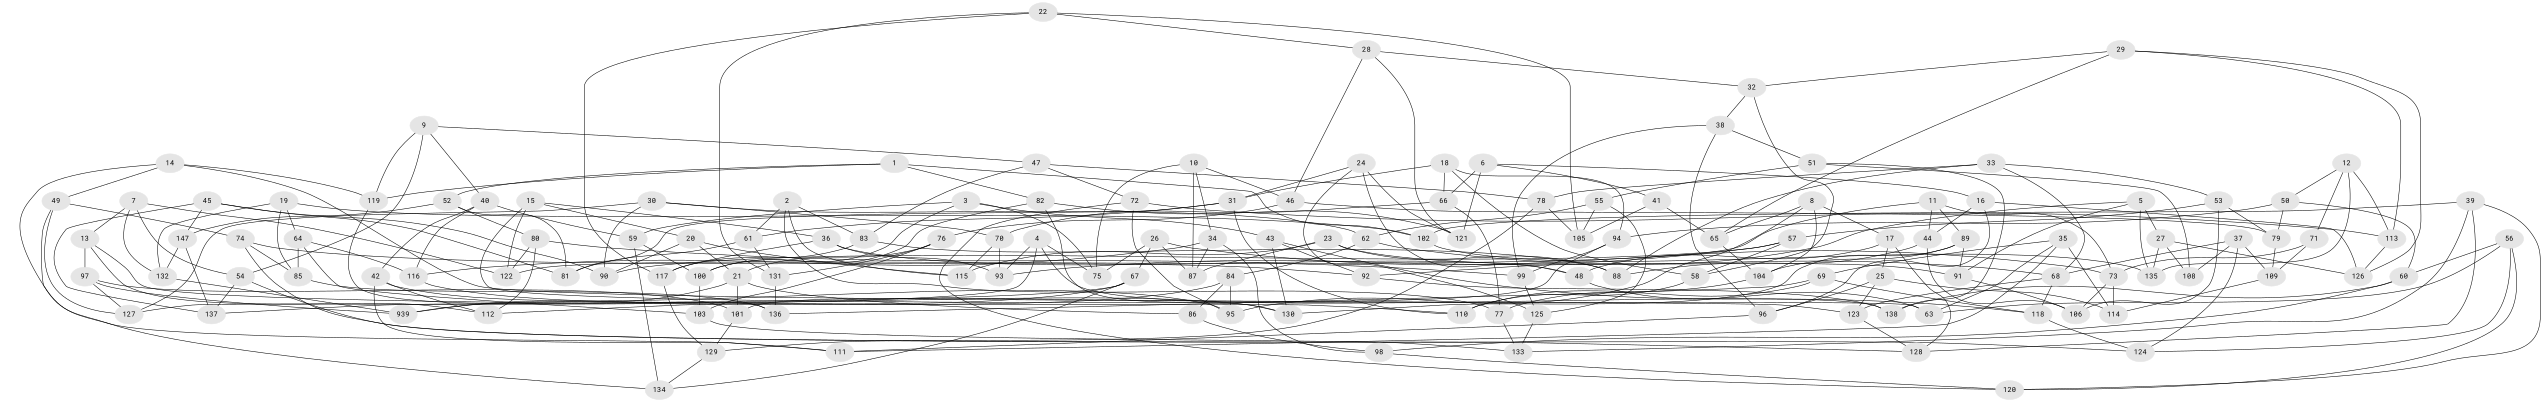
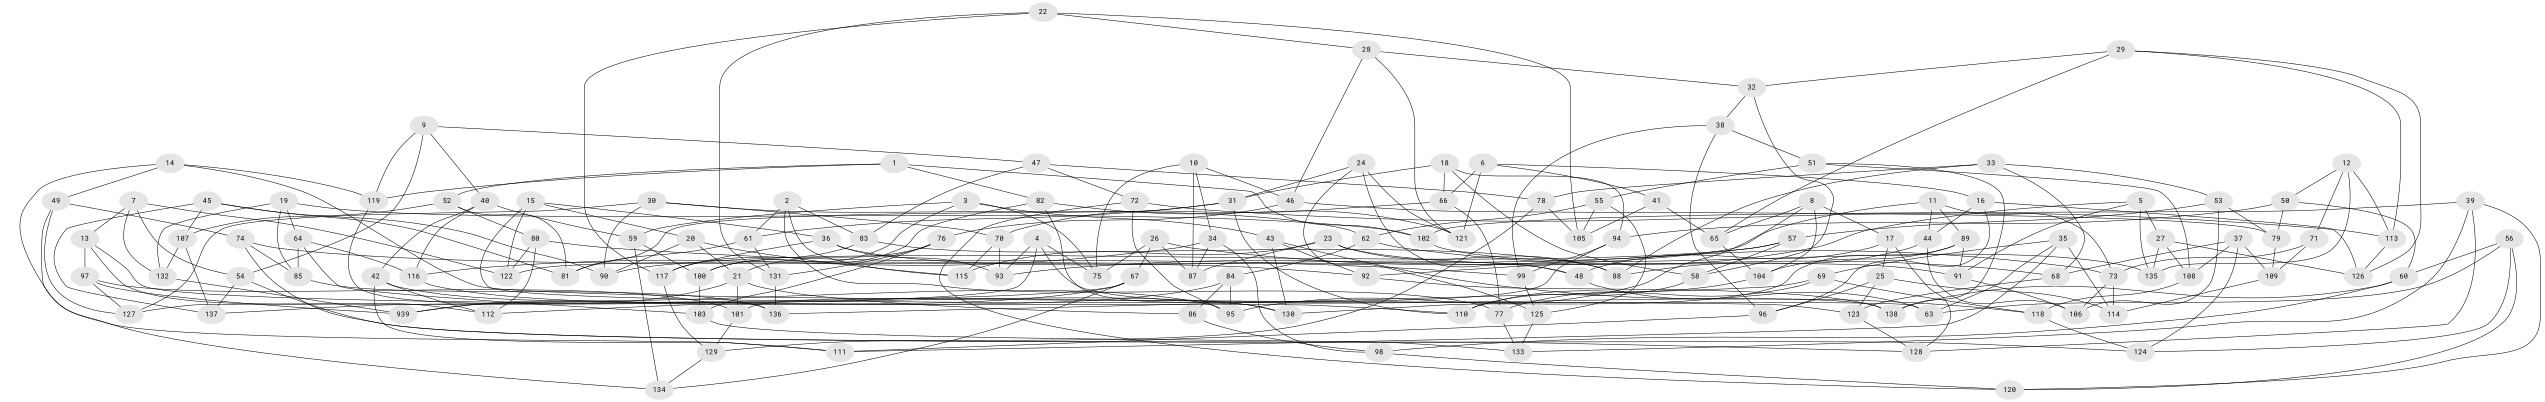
(183, 239) -> (183, 239)
(2049, 292) -> (2117, 295)
